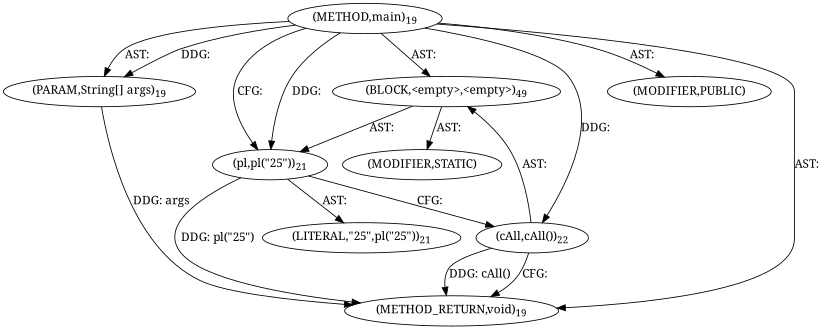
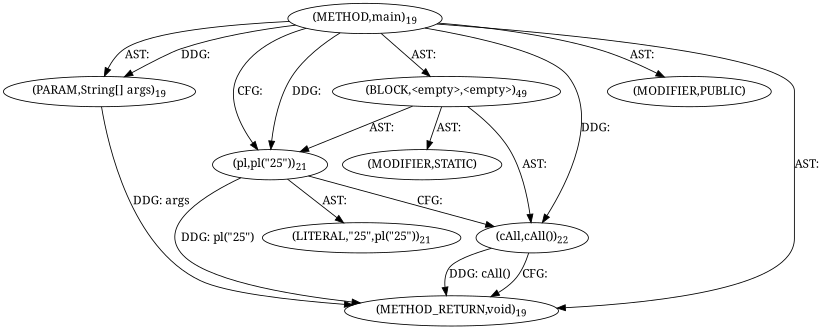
(515, 161) -> (511, 153)
